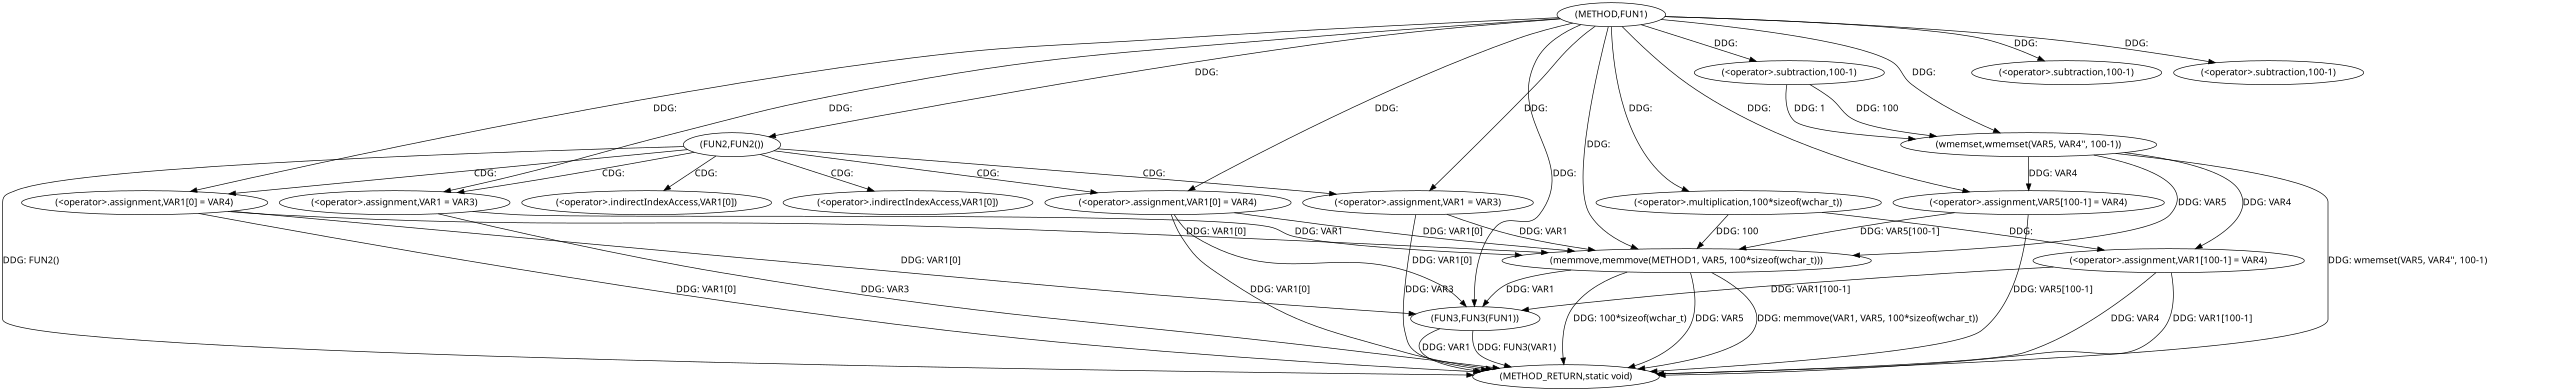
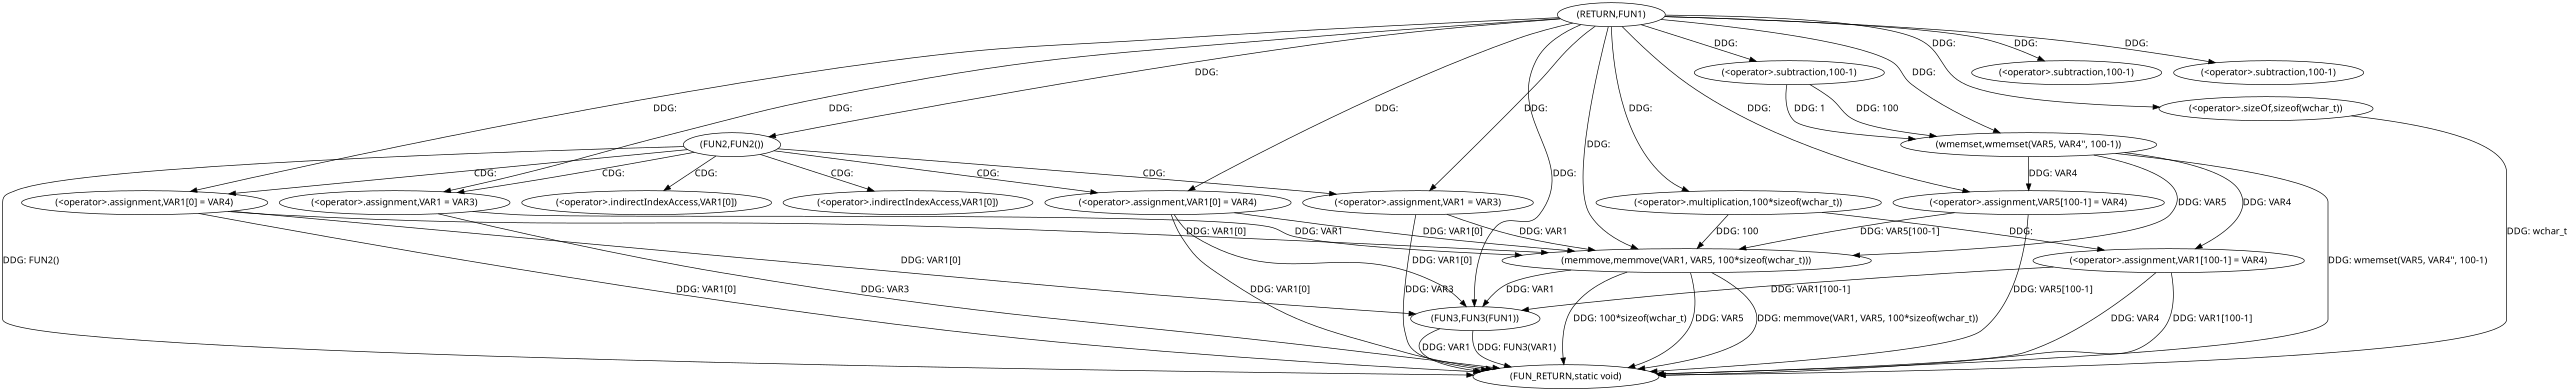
(1611, 15) -> (1611, 15)
none -> (2266, 109)
(1687, 261) -> (1687, 261)
(1566, 377) -> (1566, 377)
